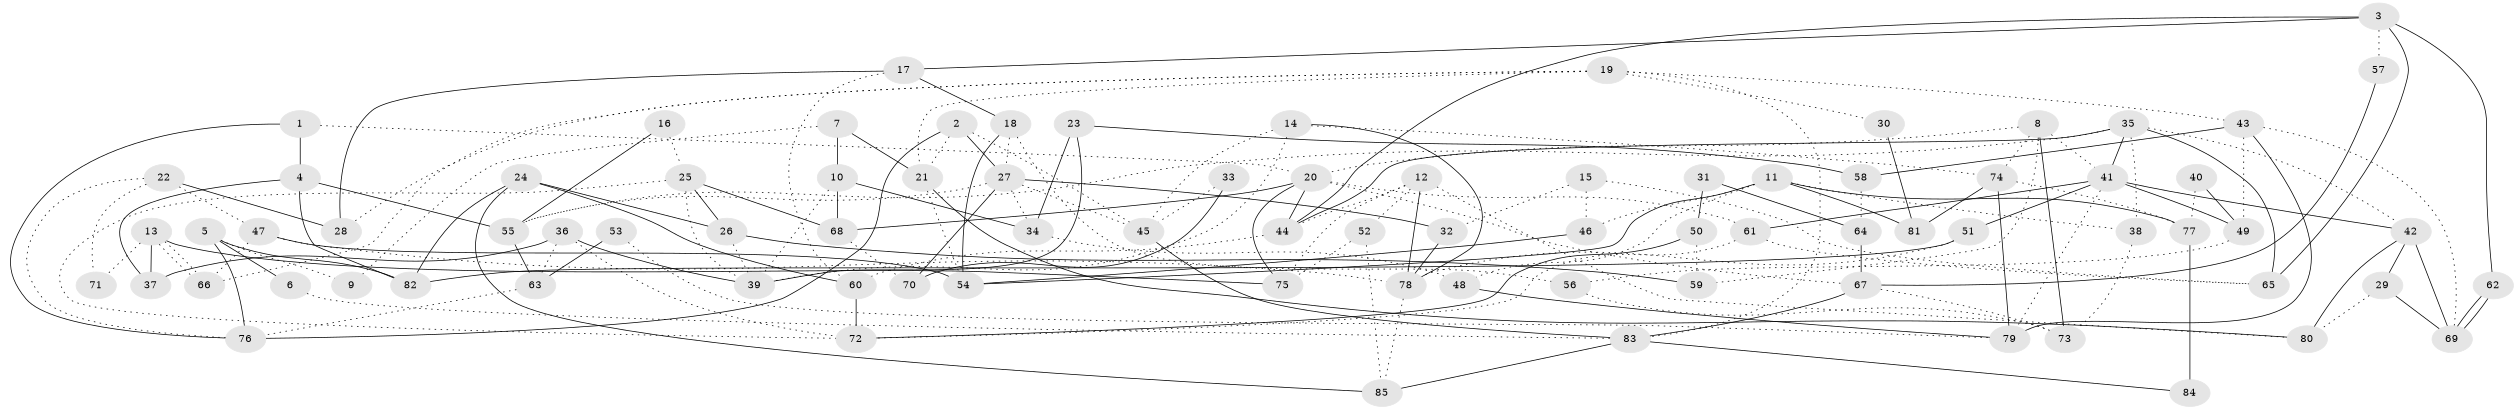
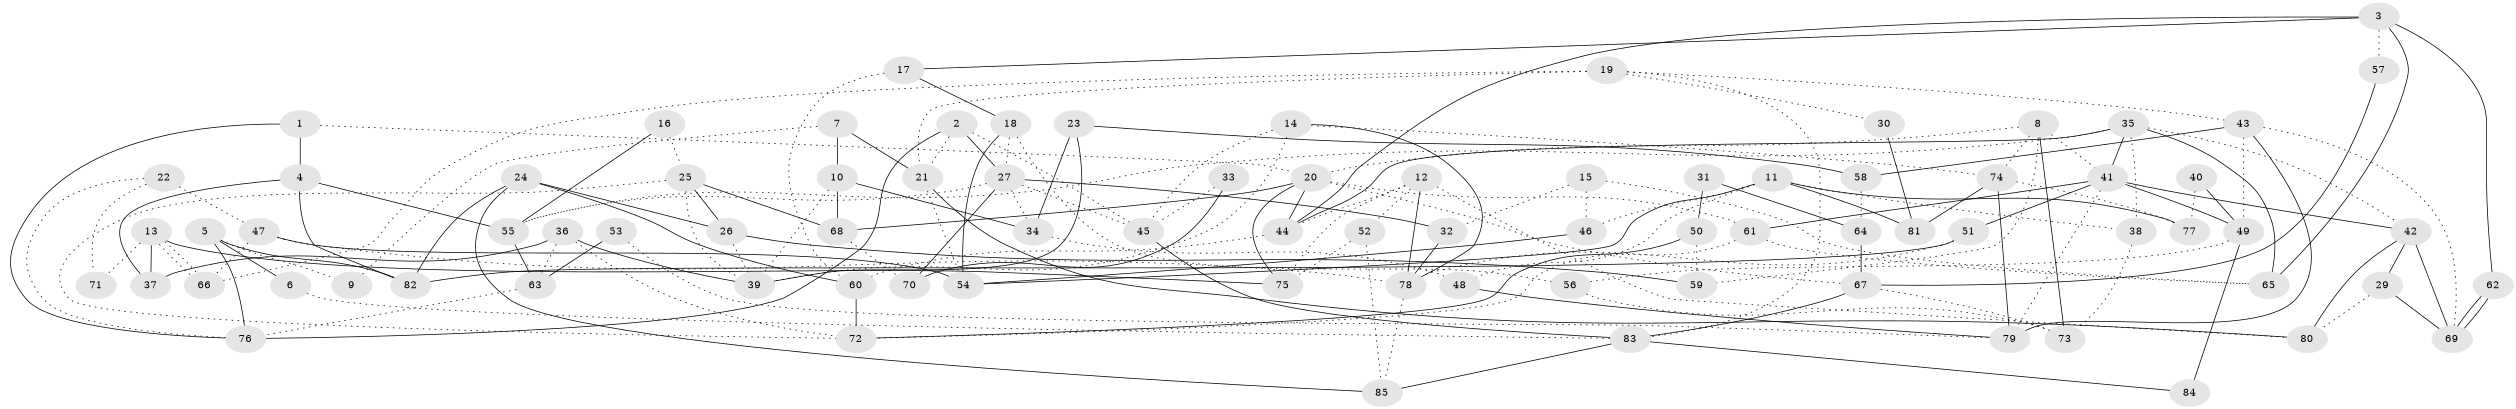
(341, 232) -> none
(2190, 312) -> (2217, 312)
